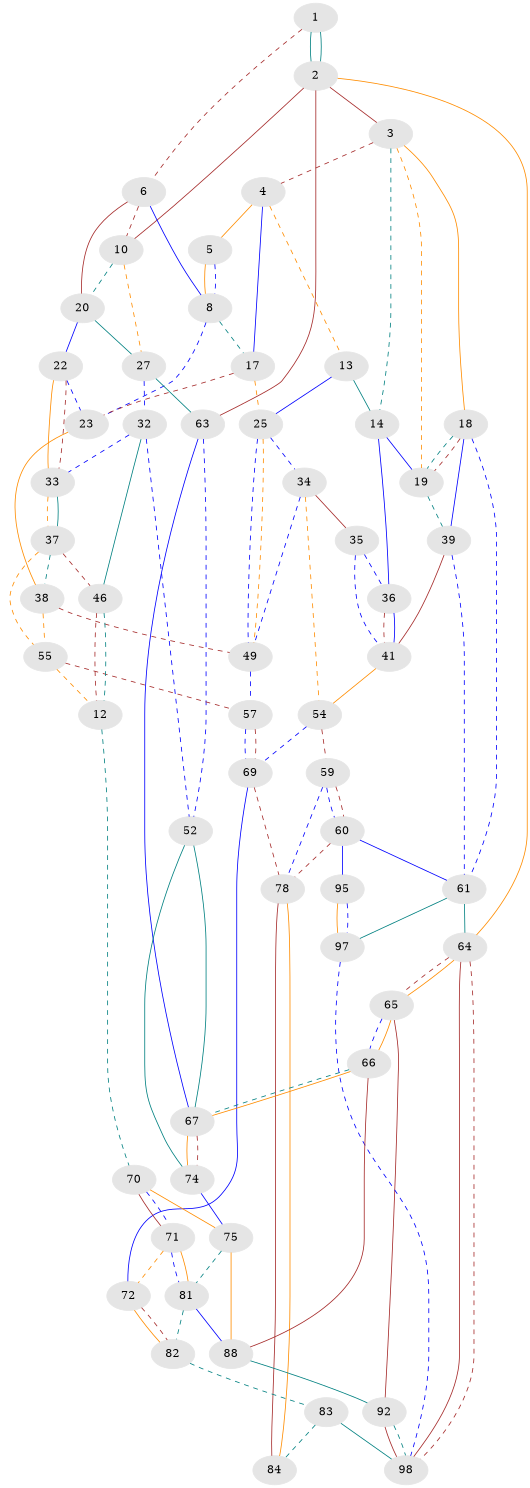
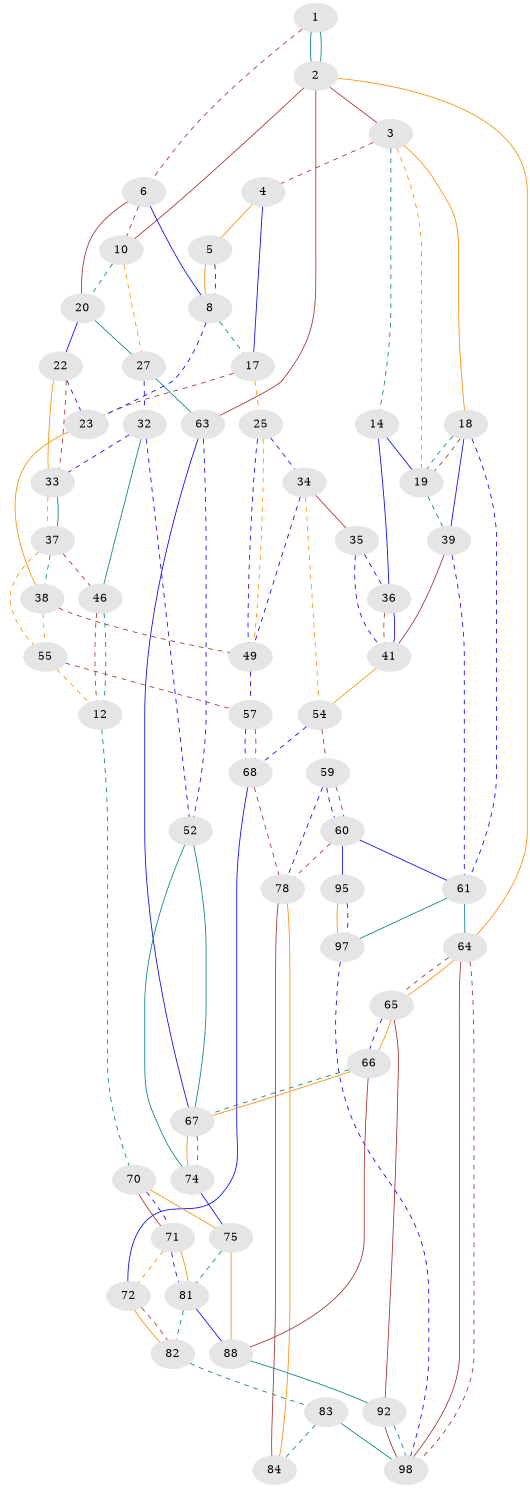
(346, 366) -> none
(250, 773) -> (250, 773)
